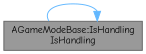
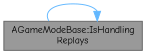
(73, 36) -> (73, 36)
